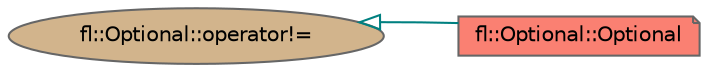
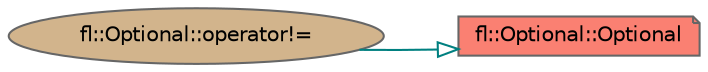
(420, 22) -> (398, 50)
